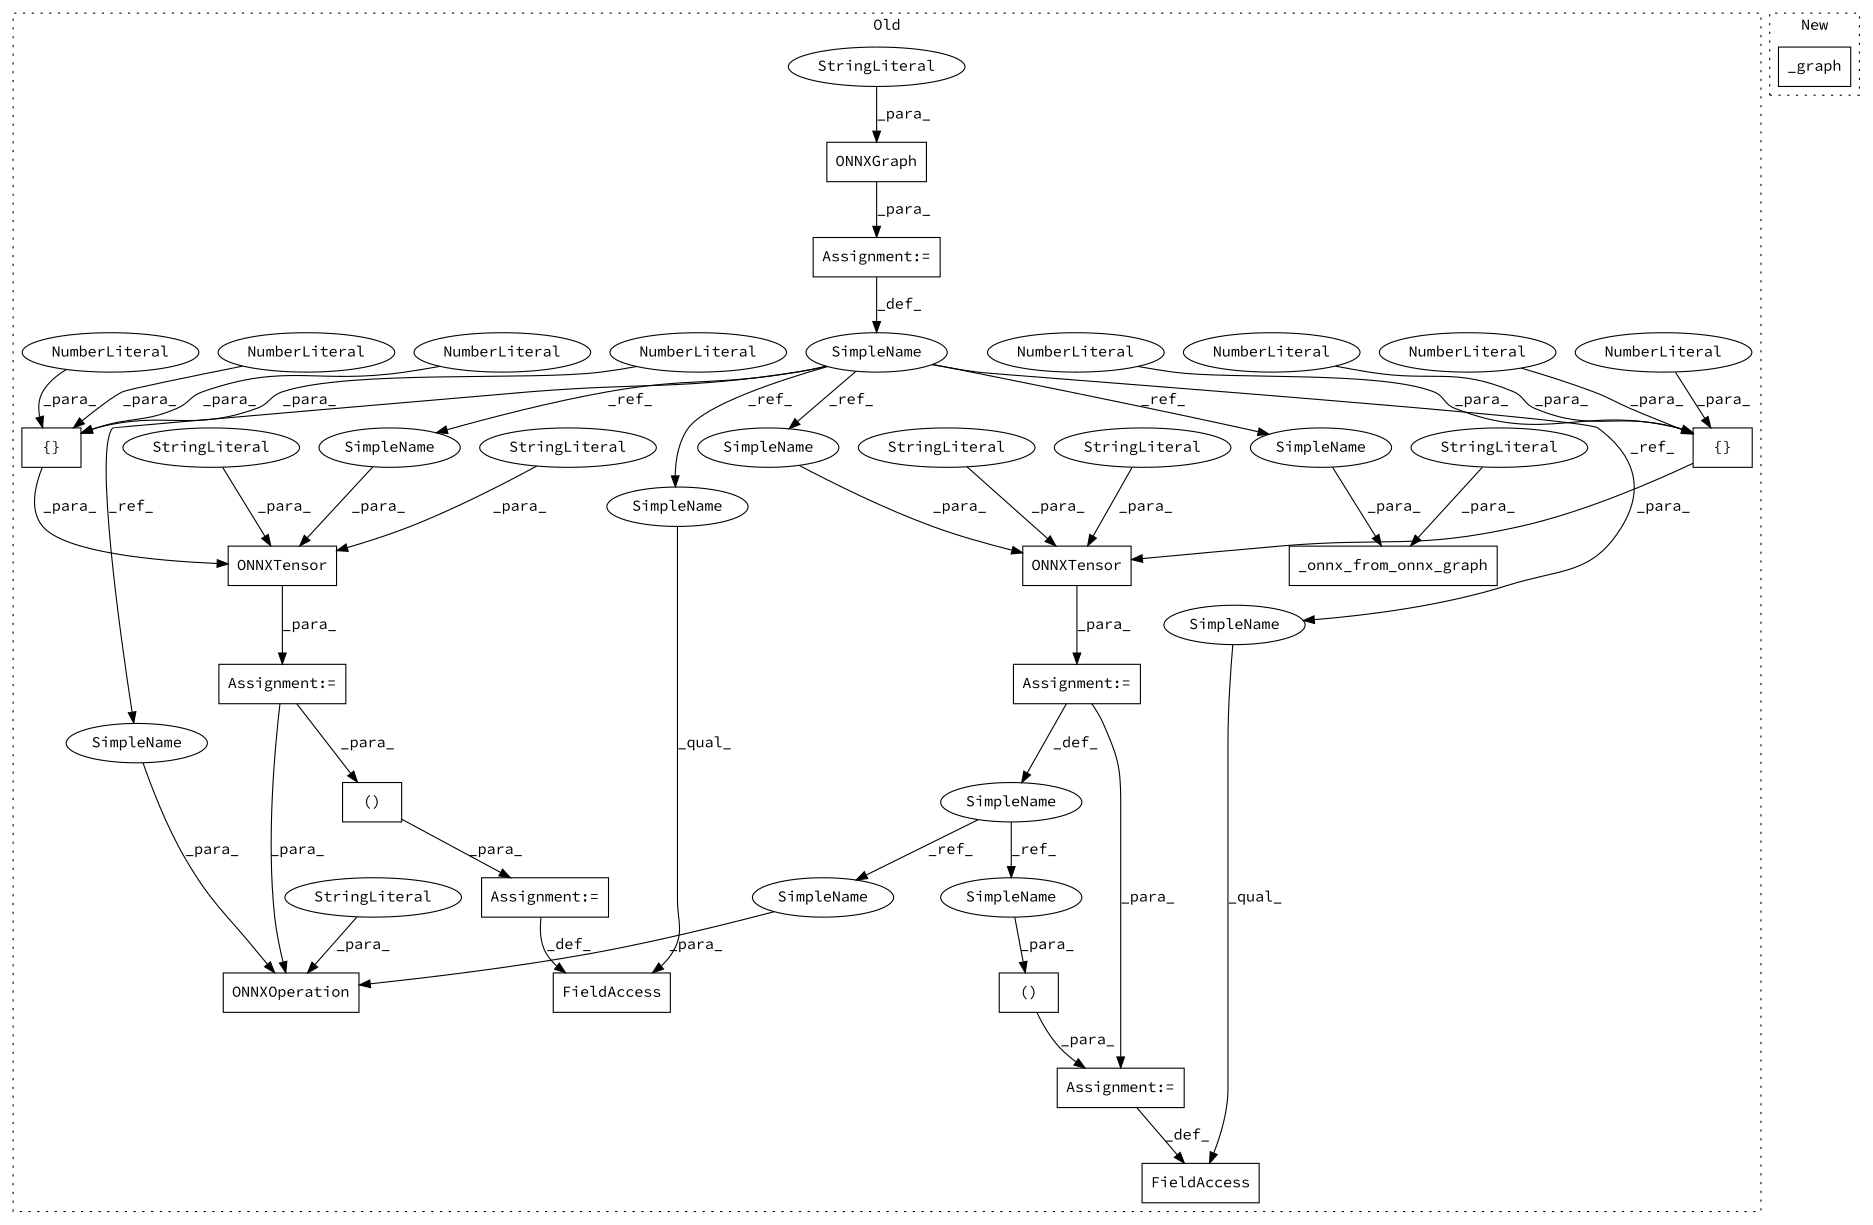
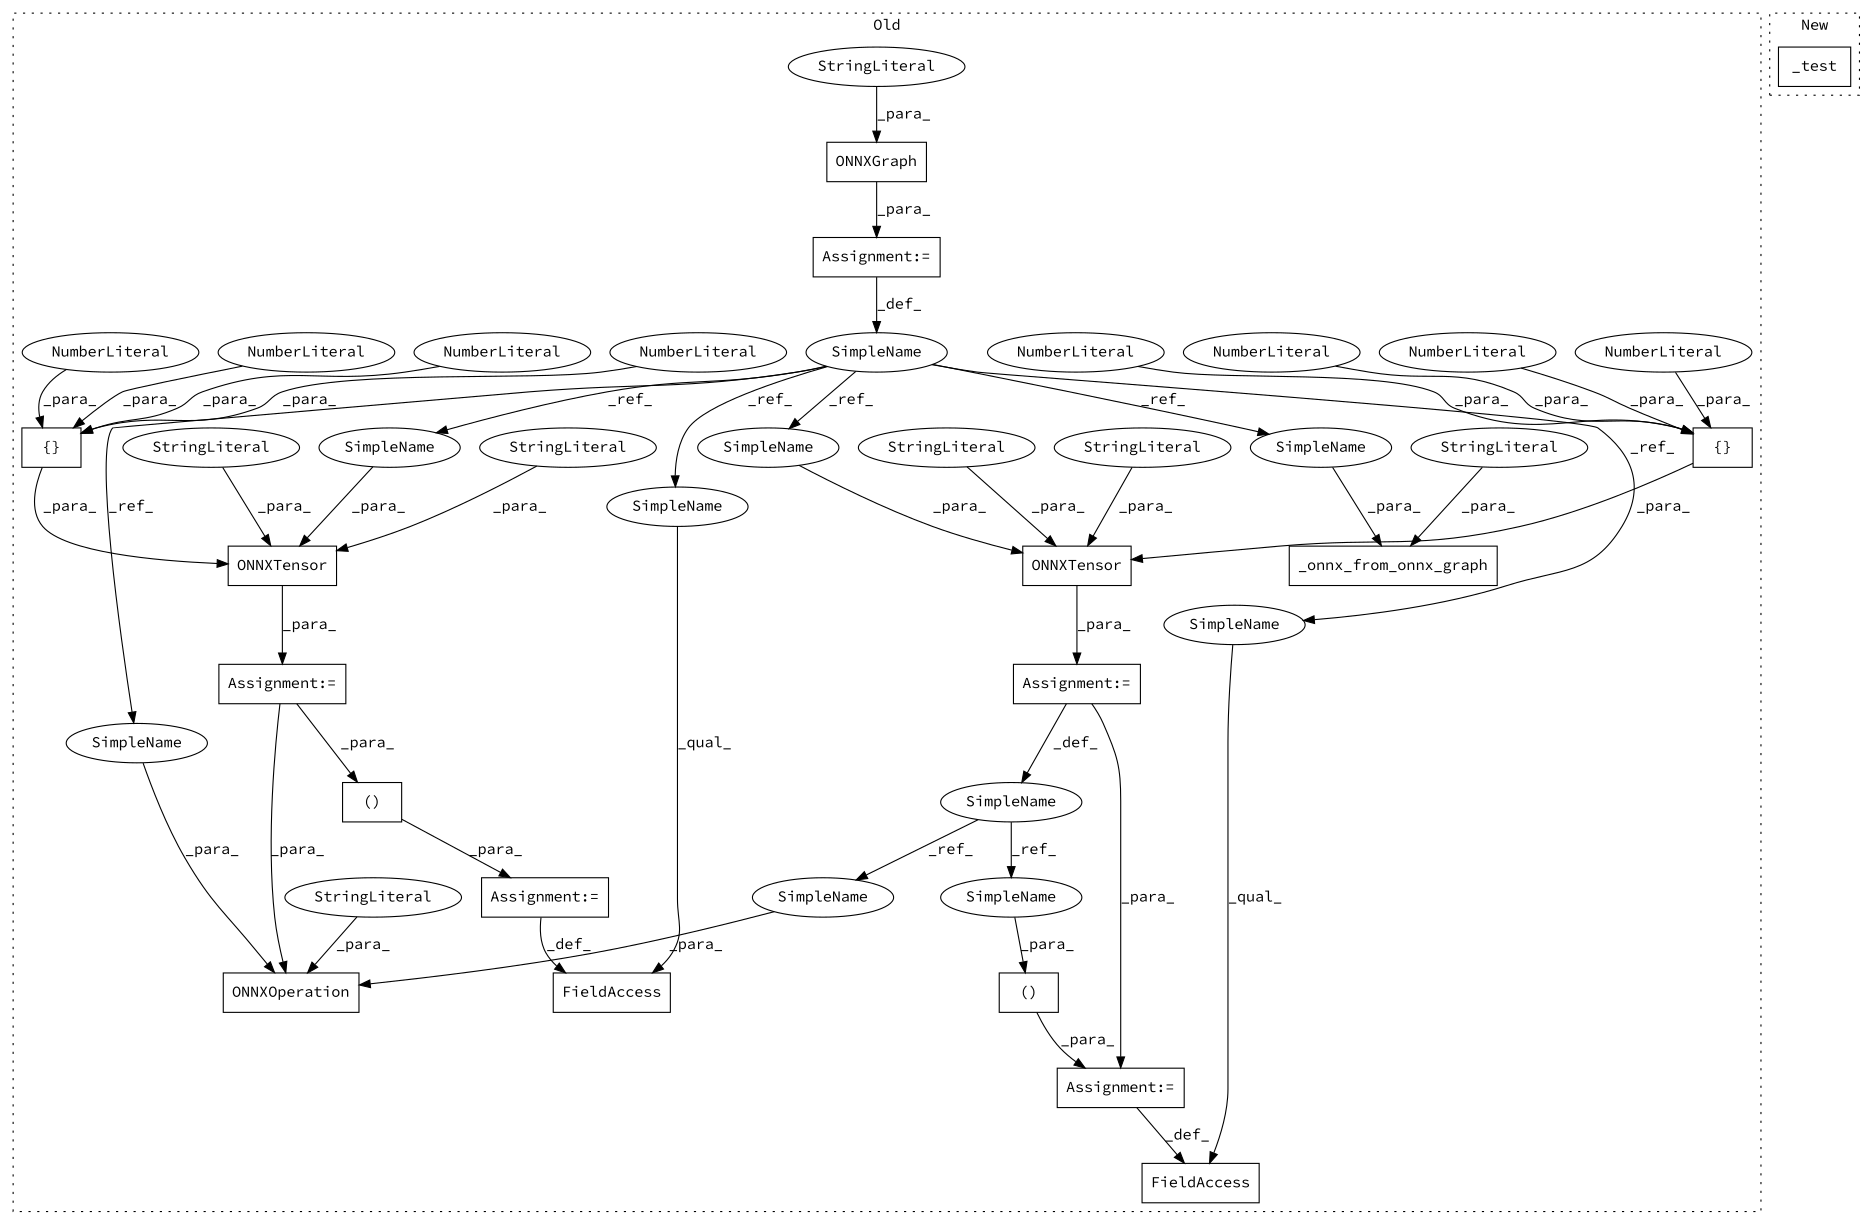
(1815, 67) -> (1815, 67)
